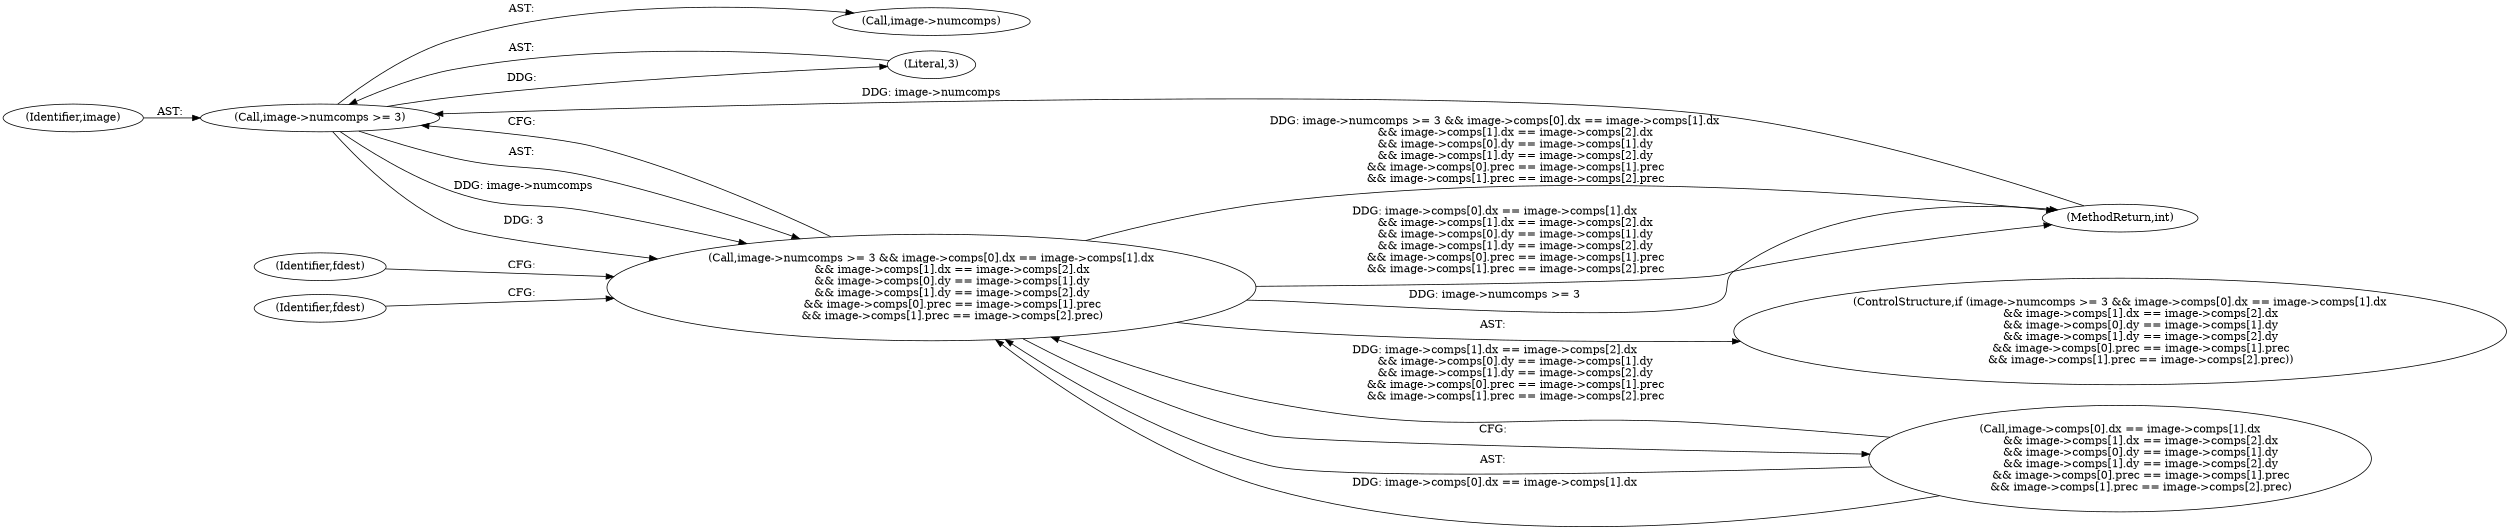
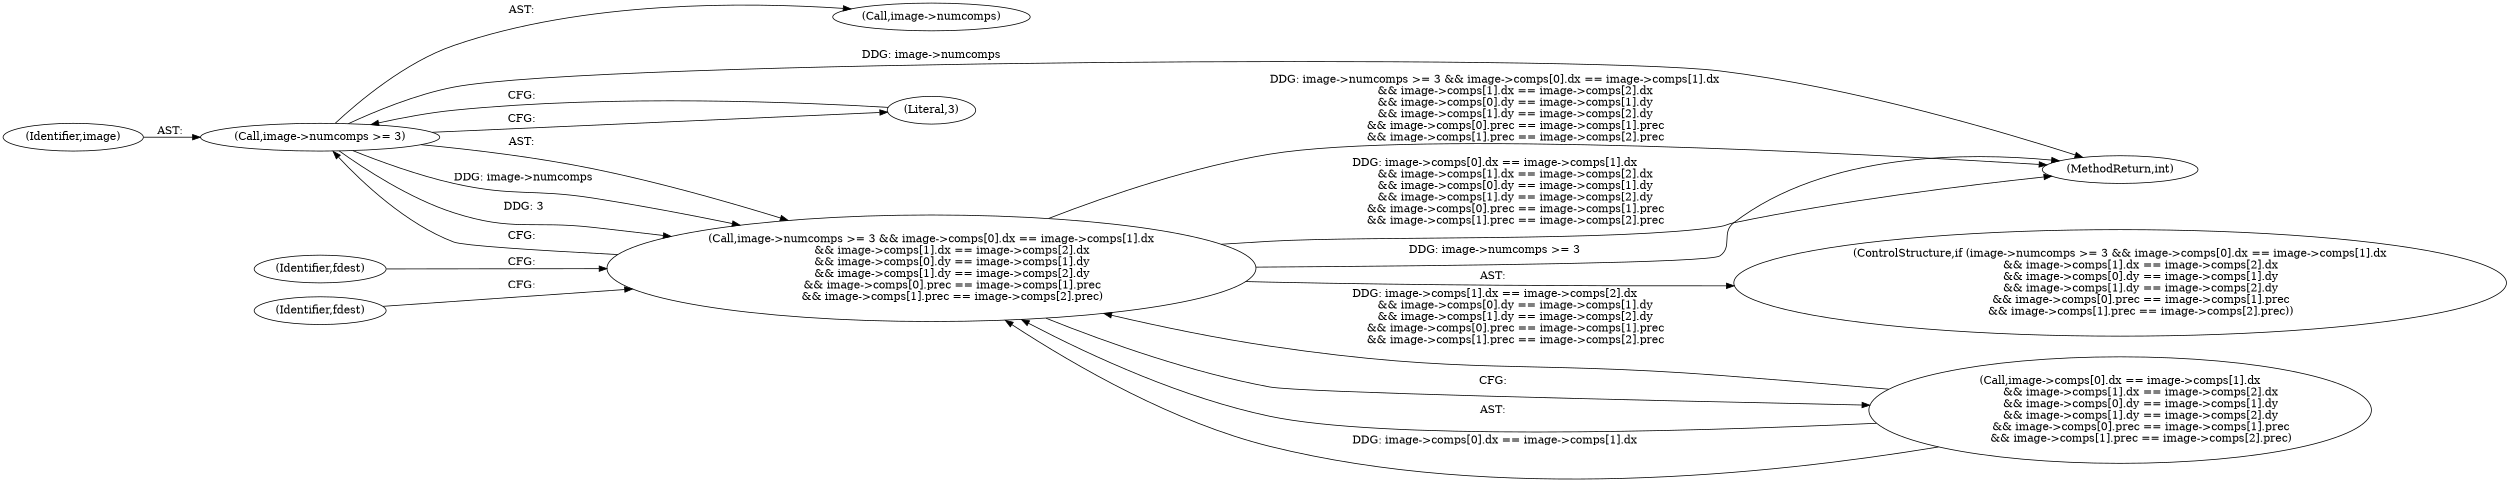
(524, 48) -> (524, 96)
(524, 78) -> (524, 119)
(1269, 99) -> (1213, 62)
